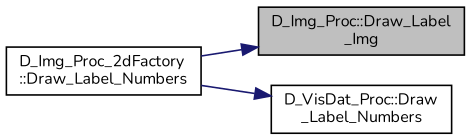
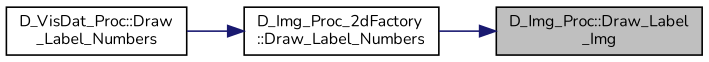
(228, 89) -> (207, 31)
